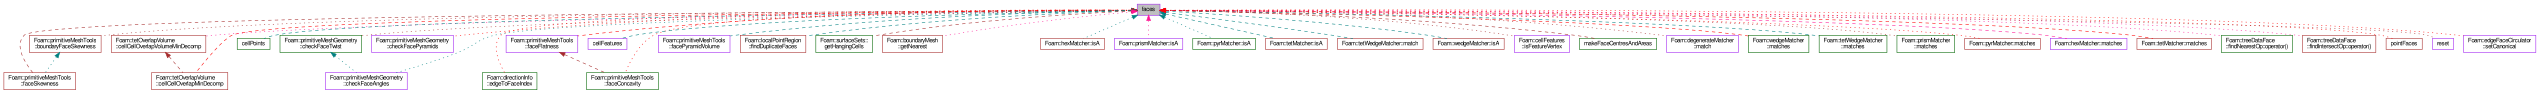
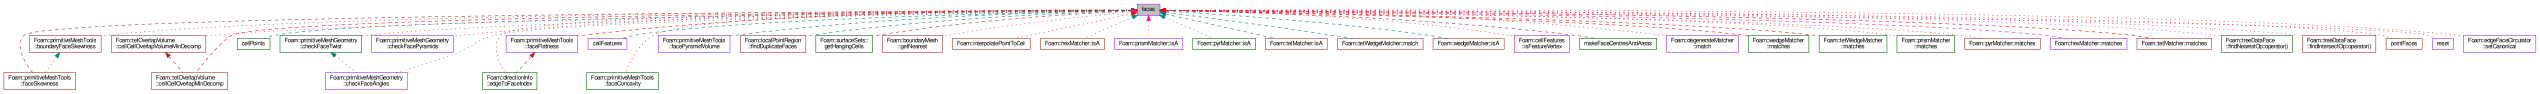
(1656, 24) -> (1656, 24)
none -> (991, 44)
(585, 64) -> (524, 65)
